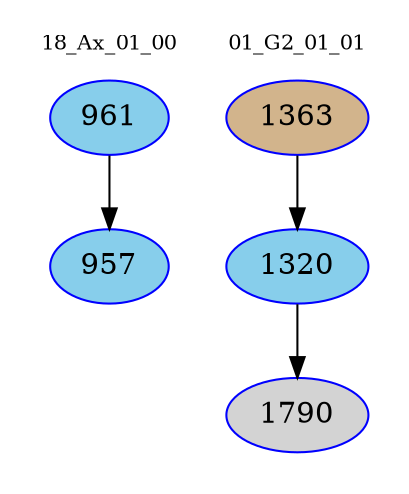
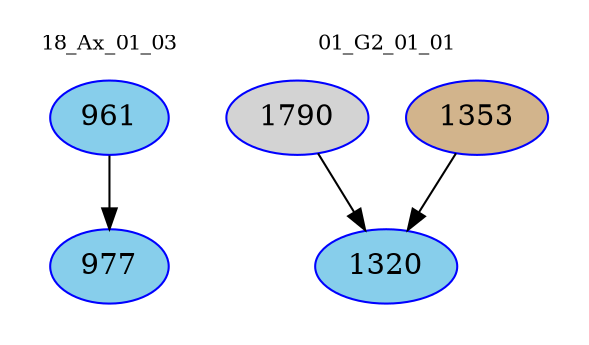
(109, 44) -> (109, 44)
(297, 118) -> (477, 118)
(109, 266) -> (109, 266)
(297, 331) -> (336, 183)
